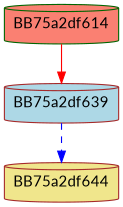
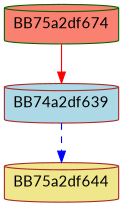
(62, 24) -> (62, 24)
(62, 103) -> (62, 103)
